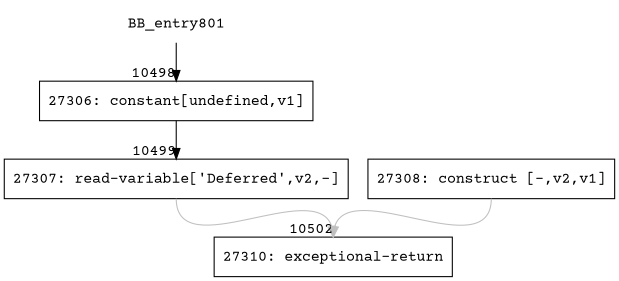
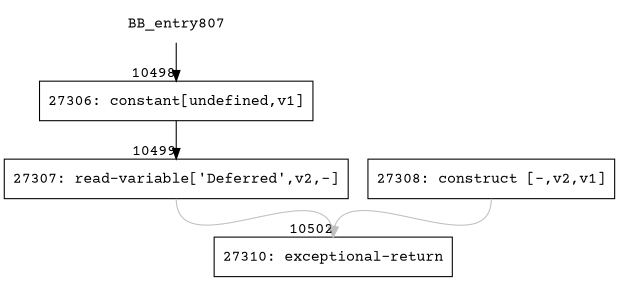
(176, 23) -> (176, 23)
